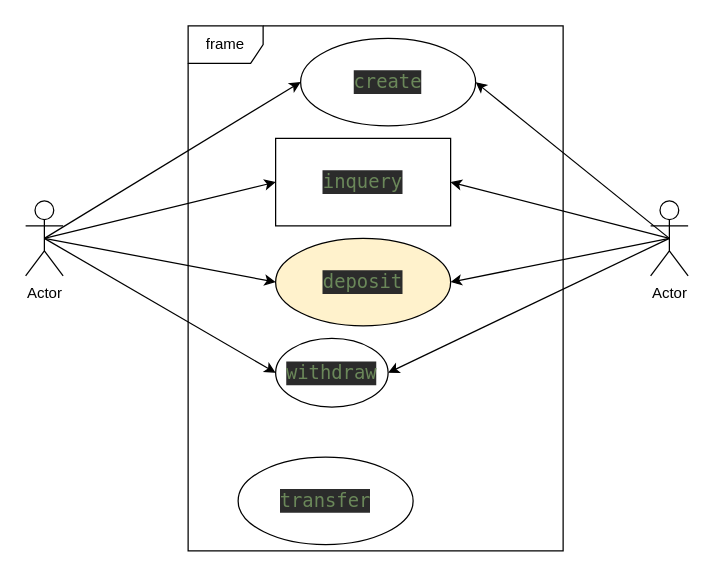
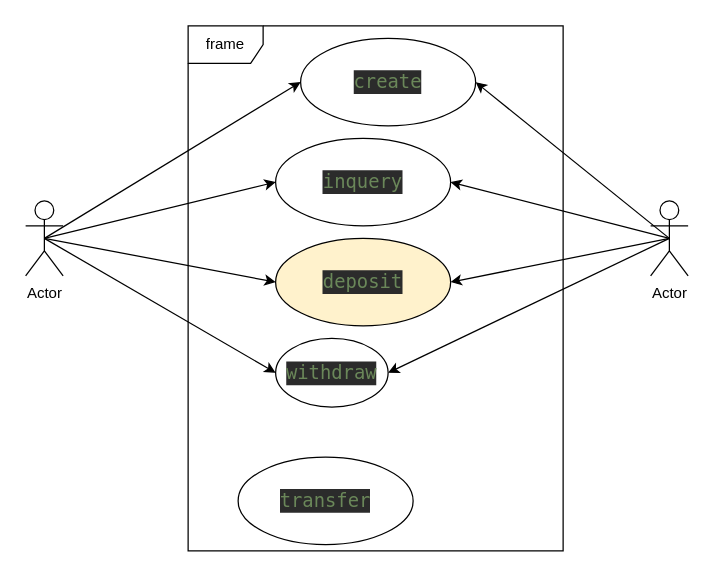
(363, 182) -> (363, 182)
